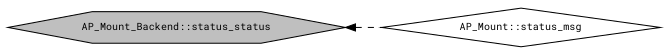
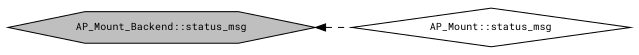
(177, 27) -> (162, 27)
